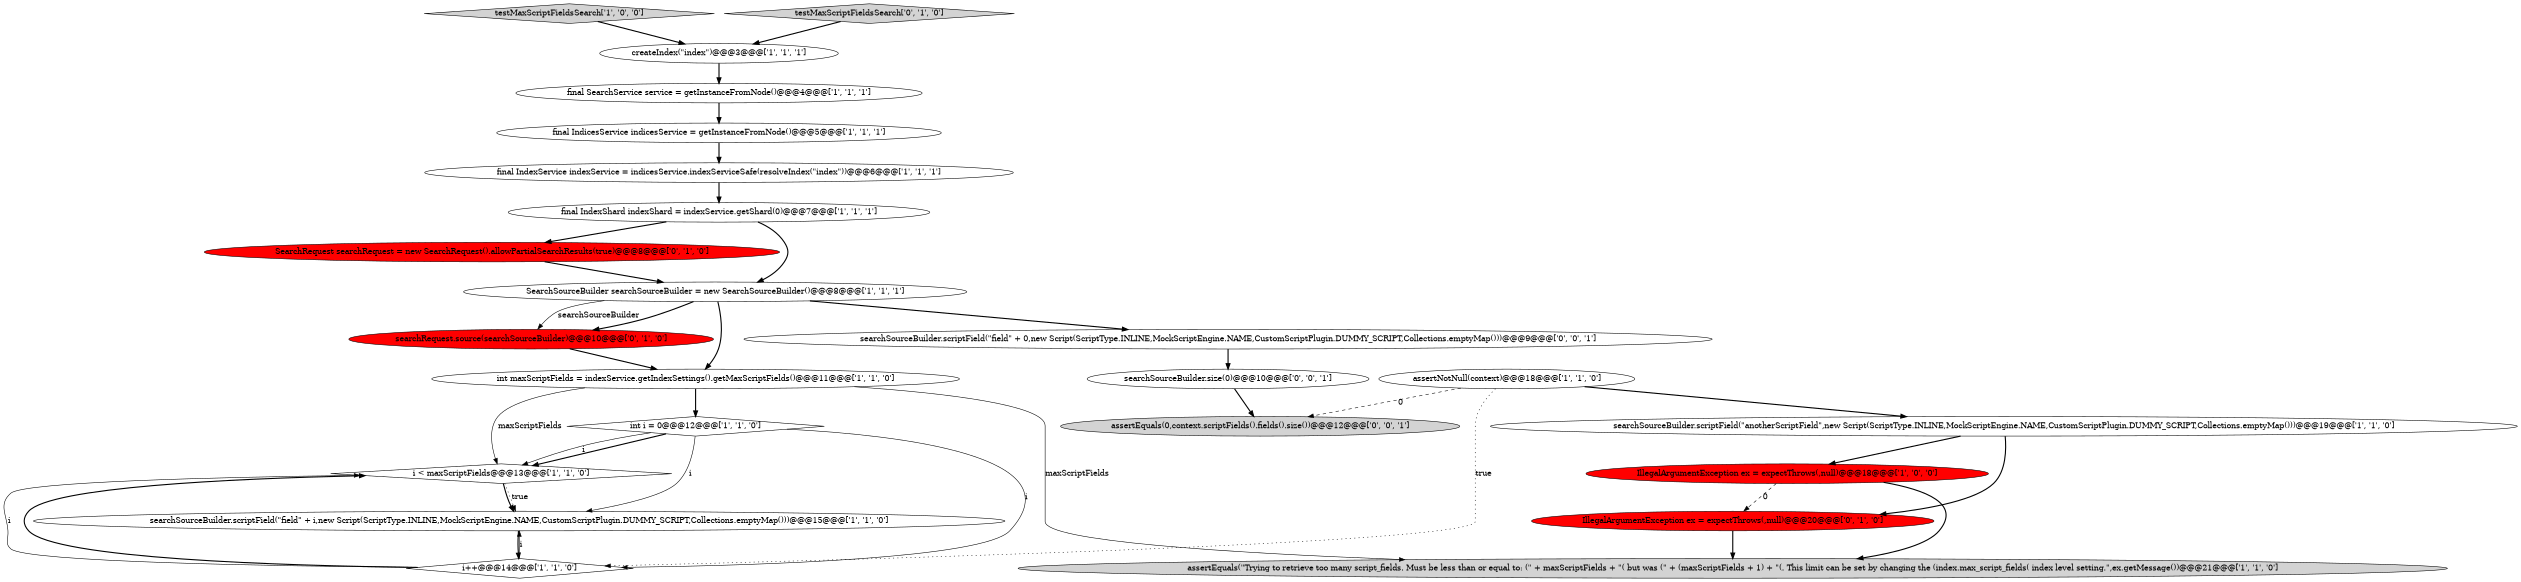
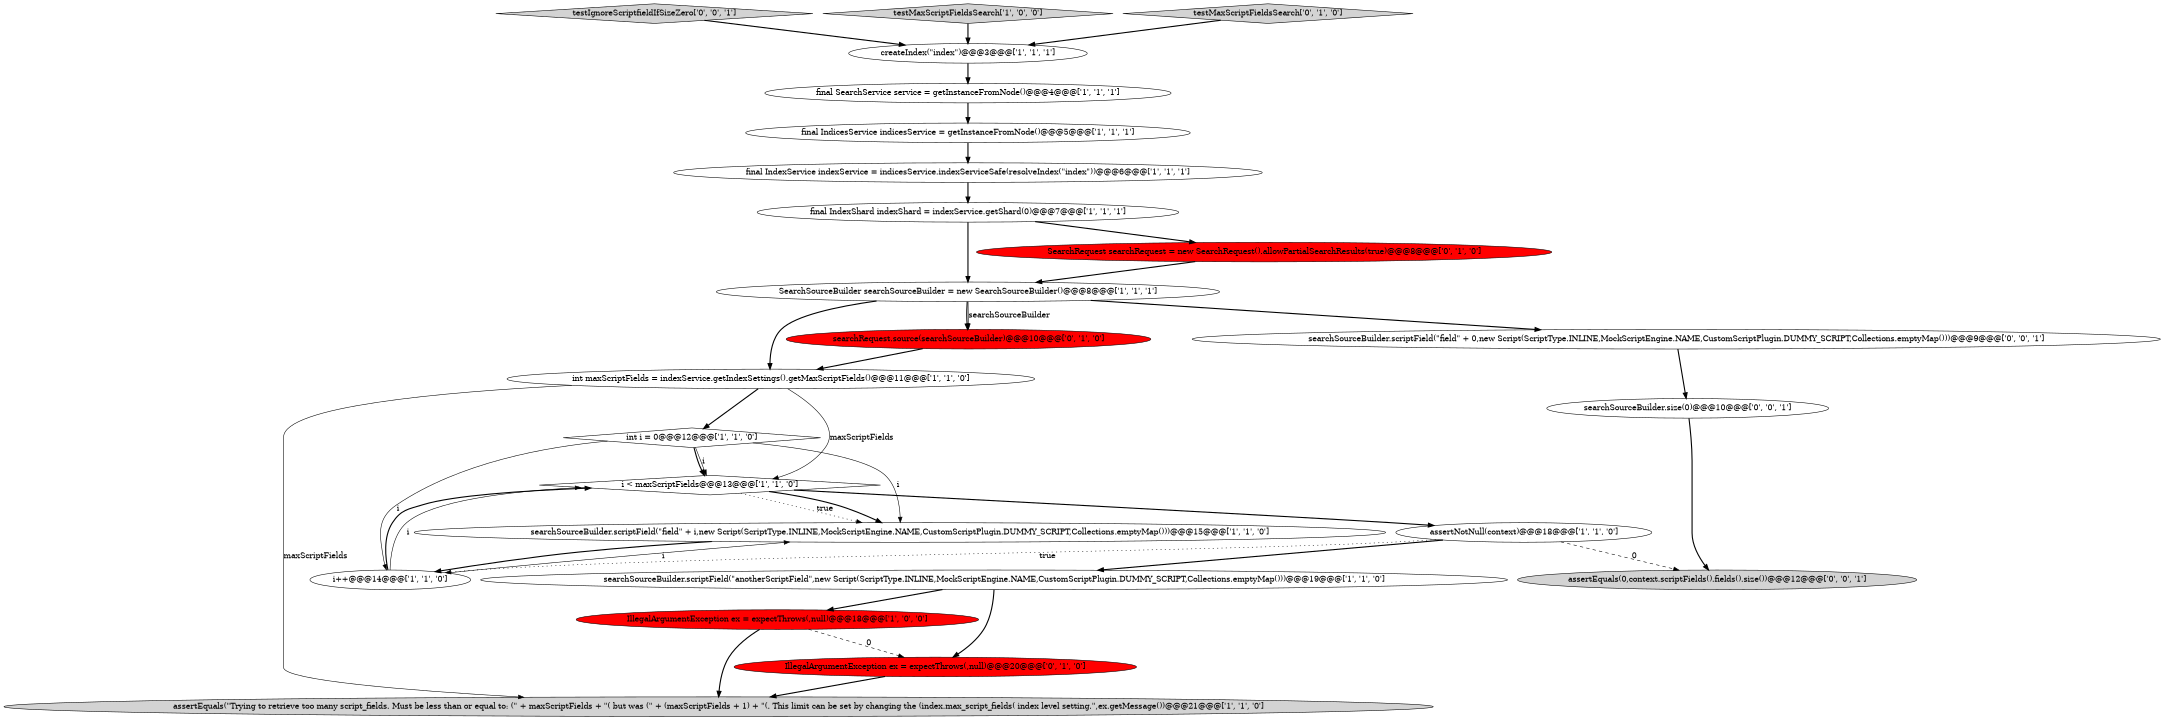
none -> (654, 14)
none -> (1111, 507)
(520, 568) -> (390, 580)
